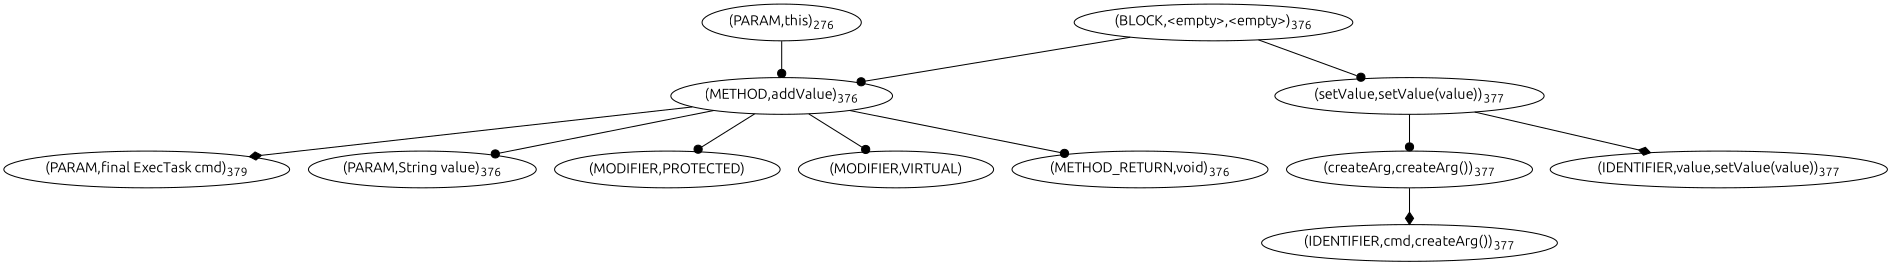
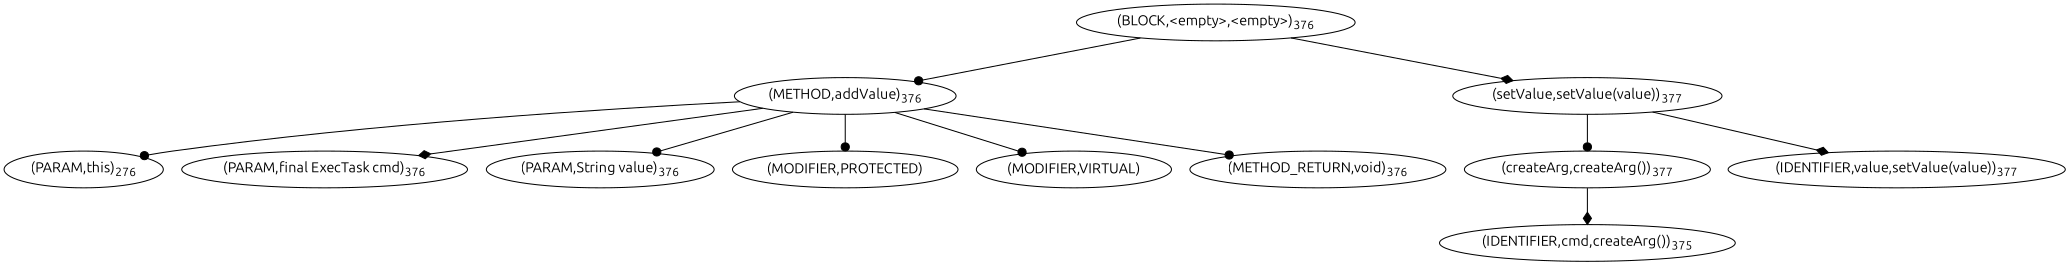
(782, 55) -> (444, 122)
(1308, 58) -> (1396, 58)
(238, 168) -> (415, 168)
(1504, 241) -> (1682, 241)
